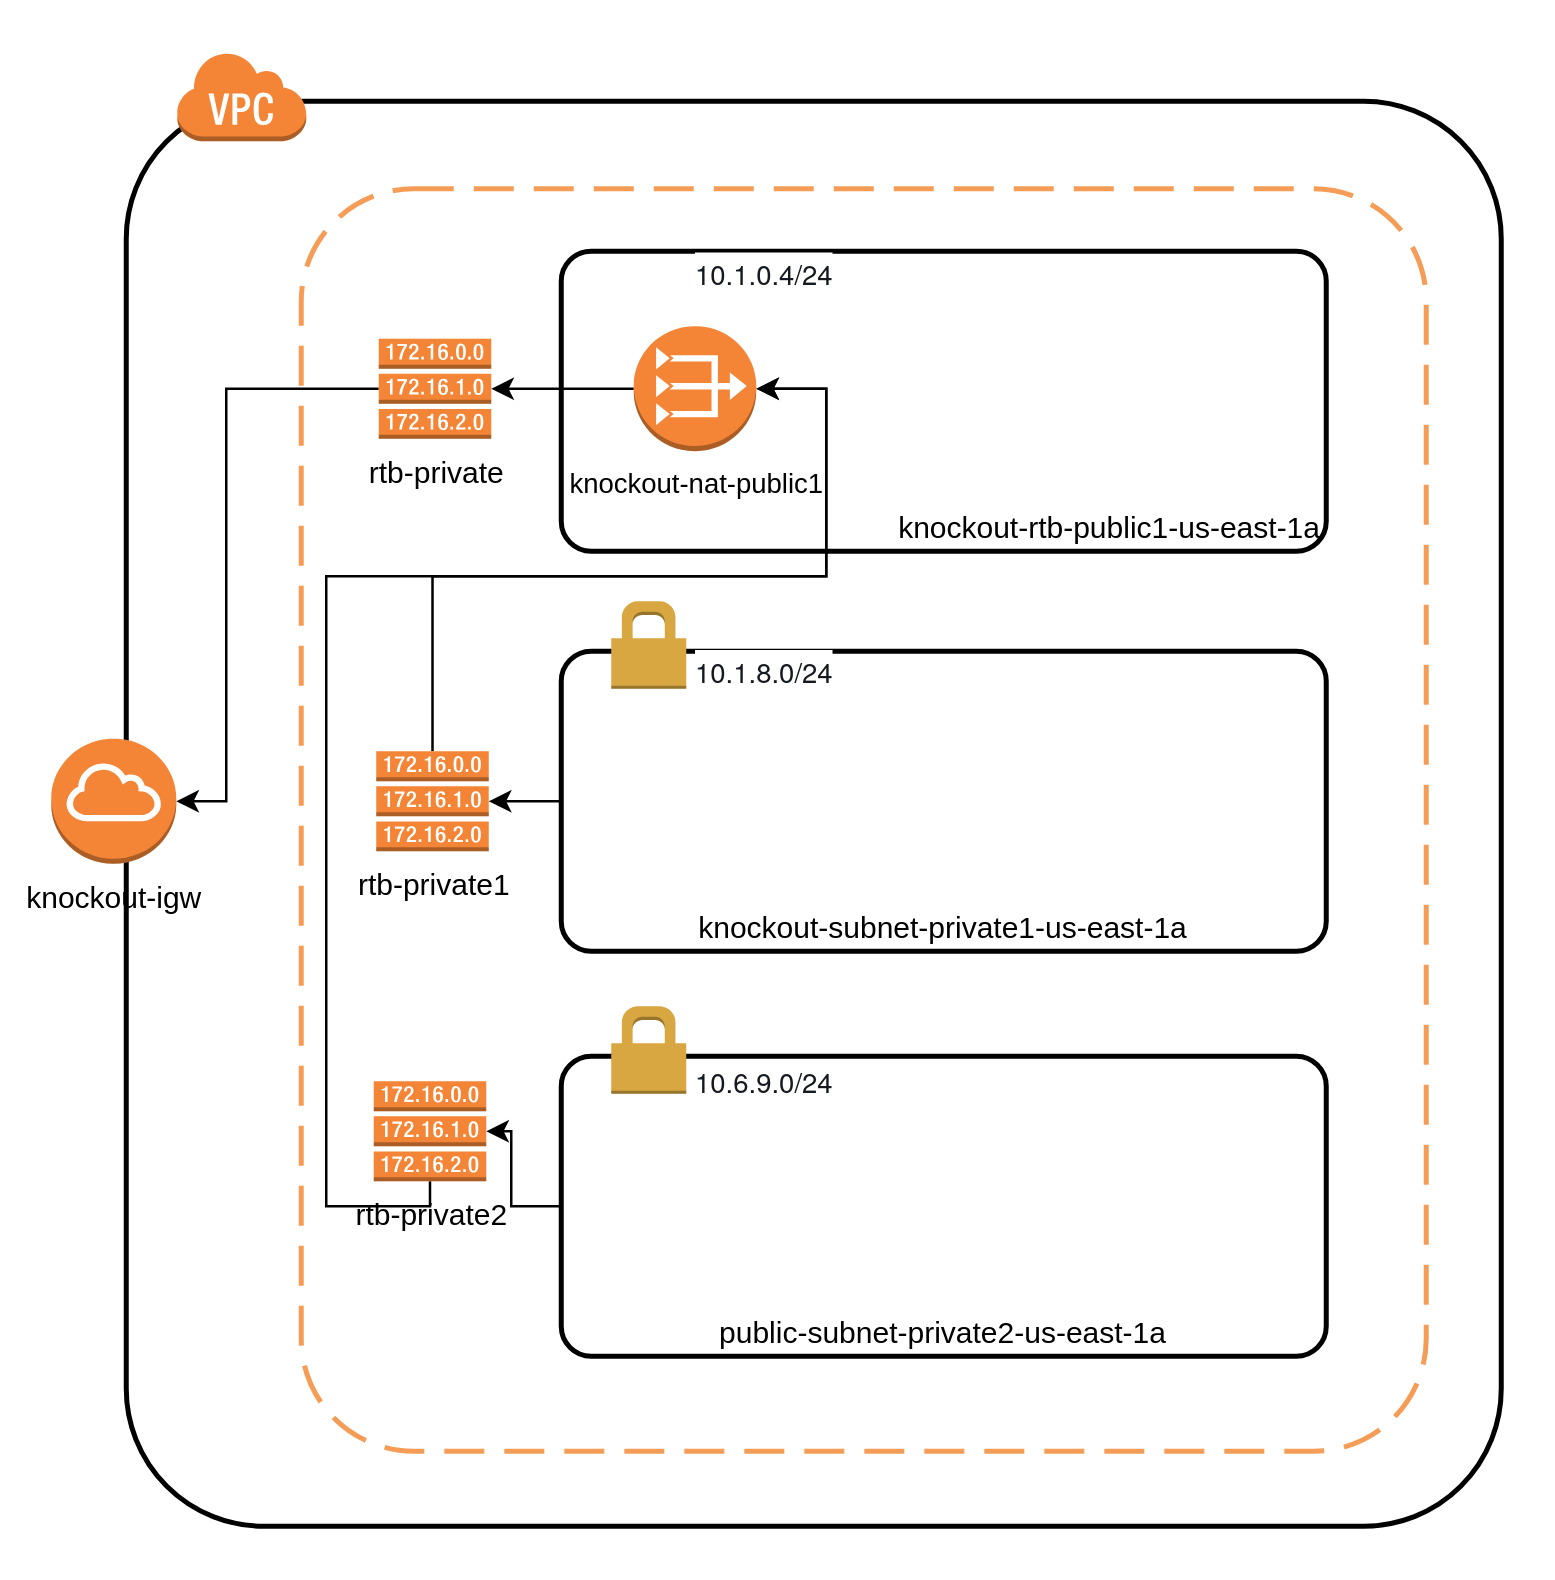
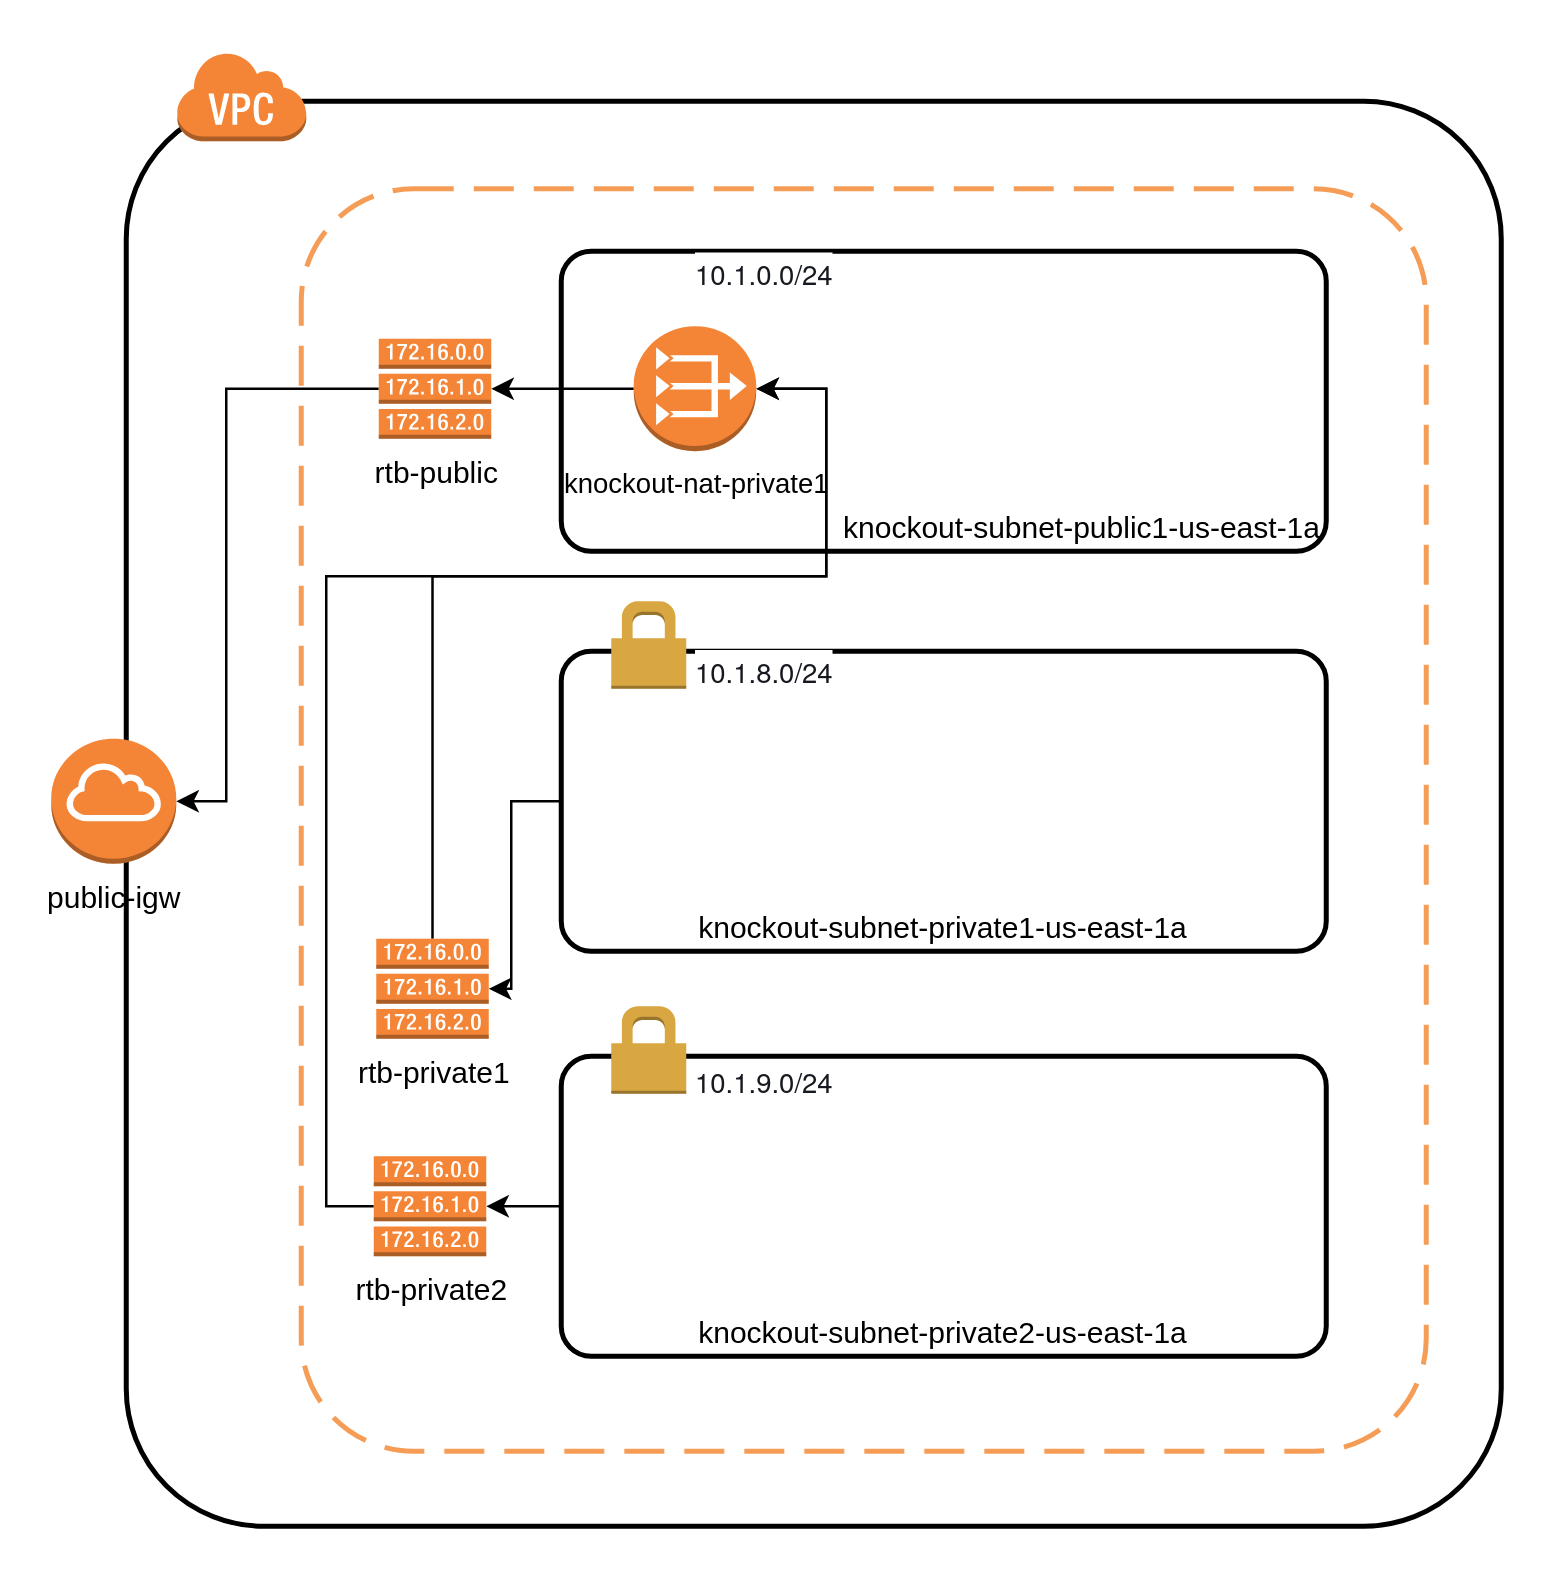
(770, 275) -> (770, 275)
(438, 474) -> (438, 474)
(698, 485) -> (698, 485)
(1067, 528) -> (1042, 528)
(433, 801) -> (433, 989)
(115, 899) -> (115, 899)
(770, 1083) -> (770, 1083)
(430, 1131) -> (430, 1206)
(943, 1333) -> (943, 1333)
